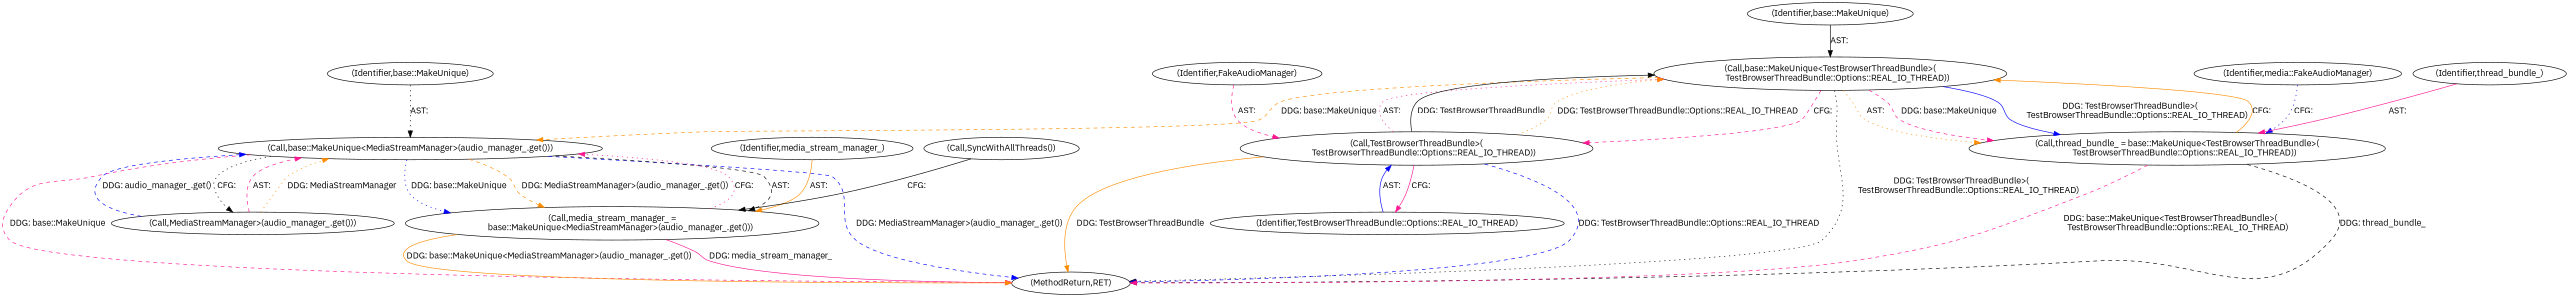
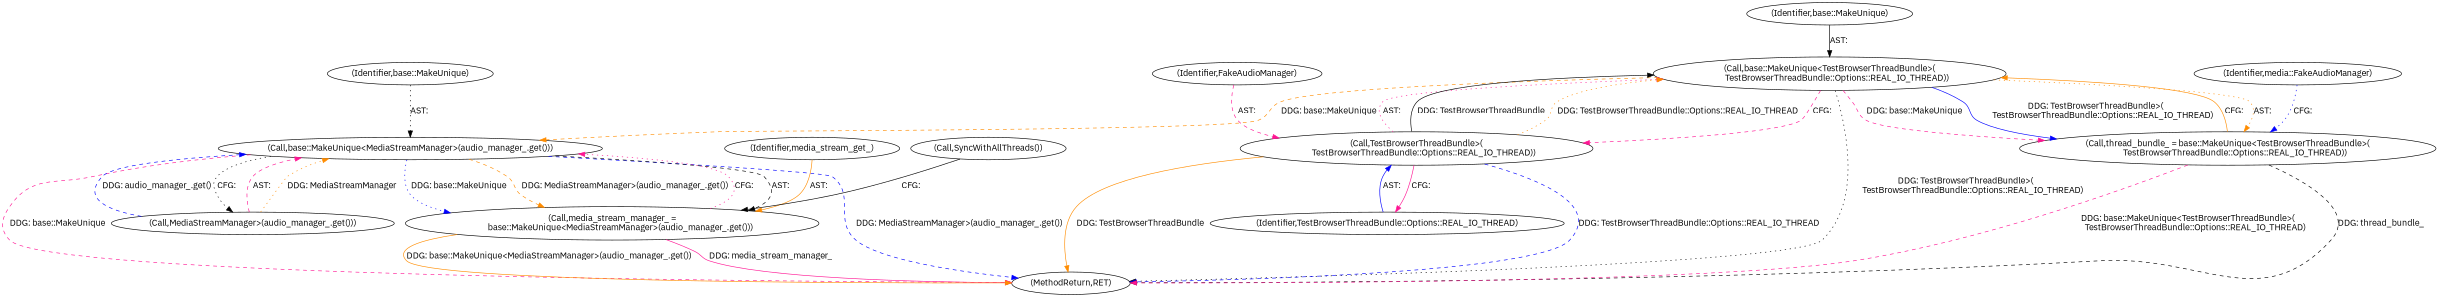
(2490, 74) -> none
(812, 149) -> (812, 149)
